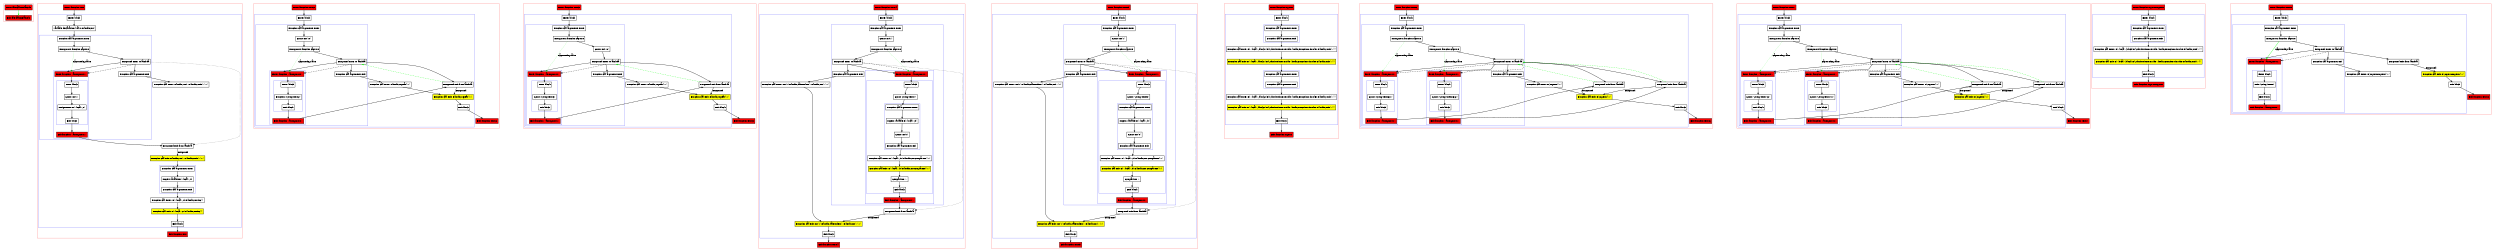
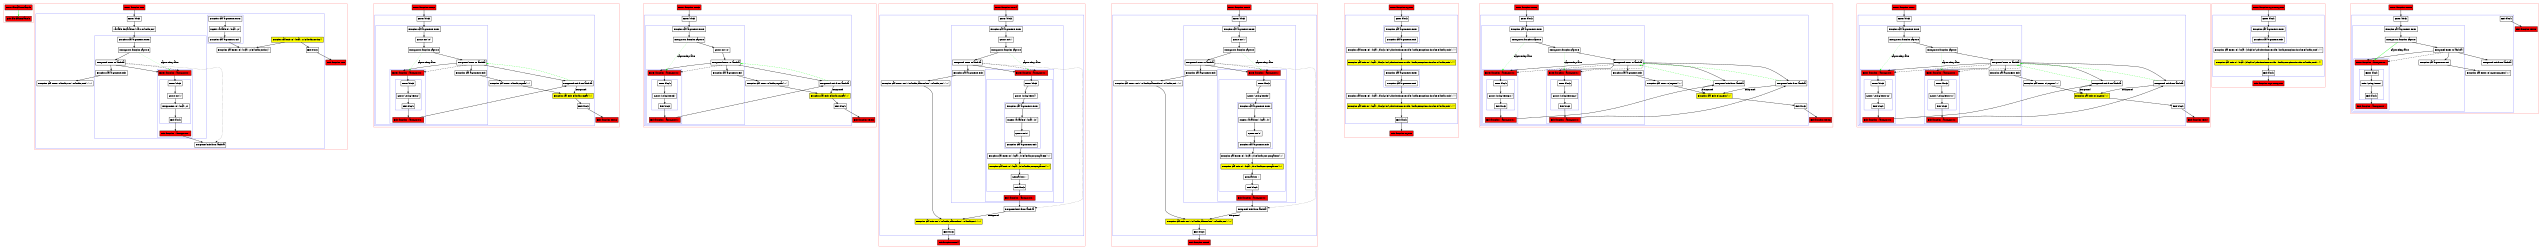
(2443, 74) -> none
(288, 97) -> (408, 96)
(1445, 97) -> (1565, 96)
(178, 158) -> none
(178, 205) -> (271, 45)
